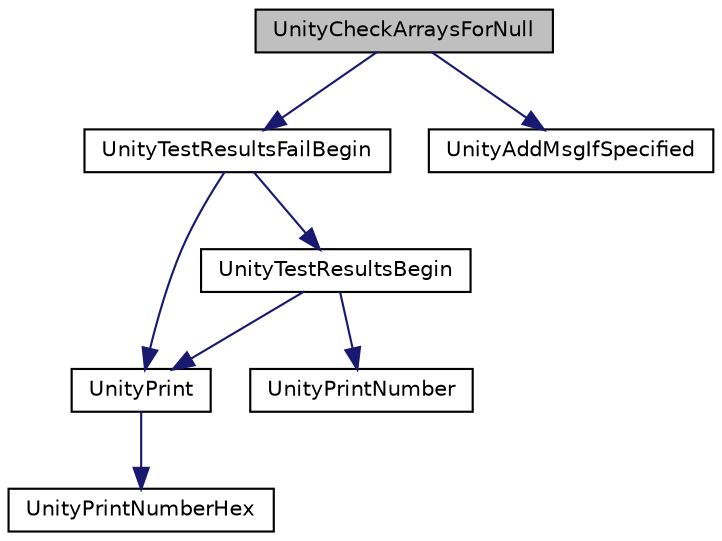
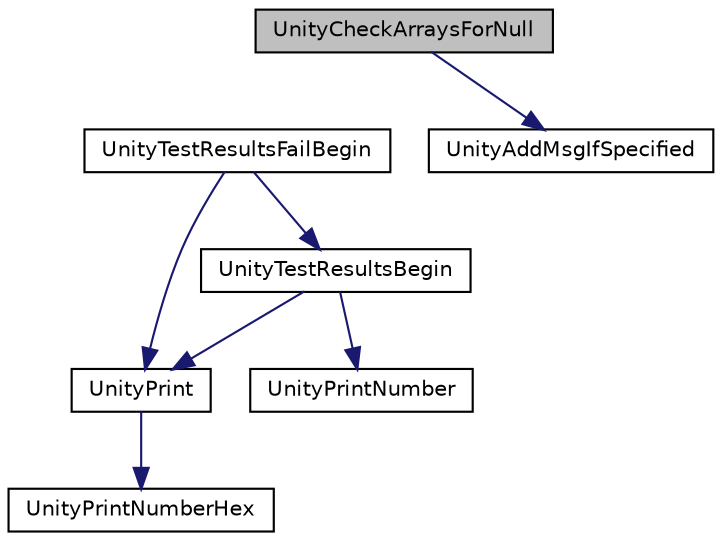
(330, 85) -> none
